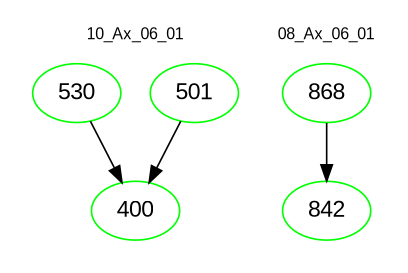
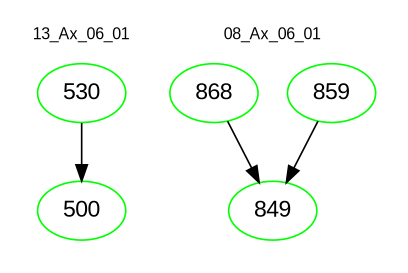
(136, 35) -> (82, 35)
(194, 93) -> none
none -> (332, 93)
(136, 211) -> (82, 211)
(327, 211) -> (273, 211)
